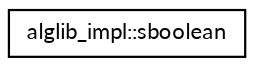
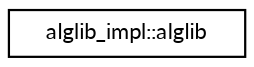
(127, 33) -> (127, 33)
